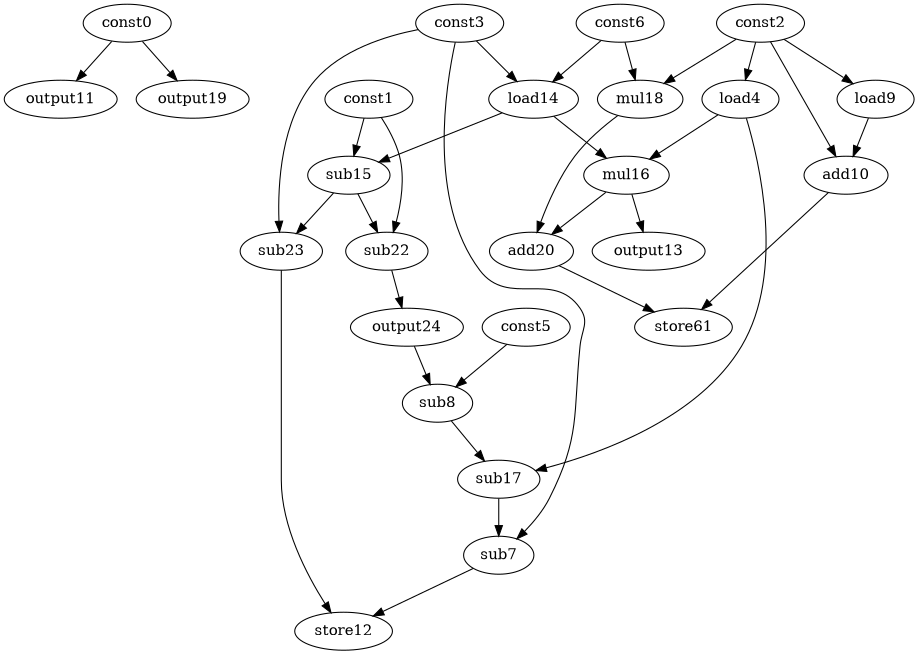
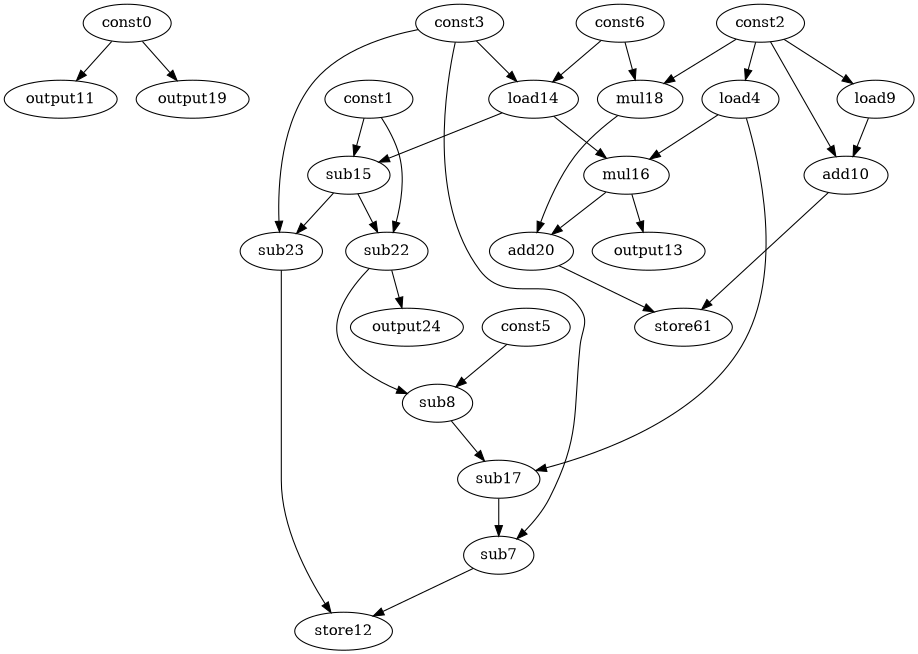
(420, 360) -> (339, 339)
